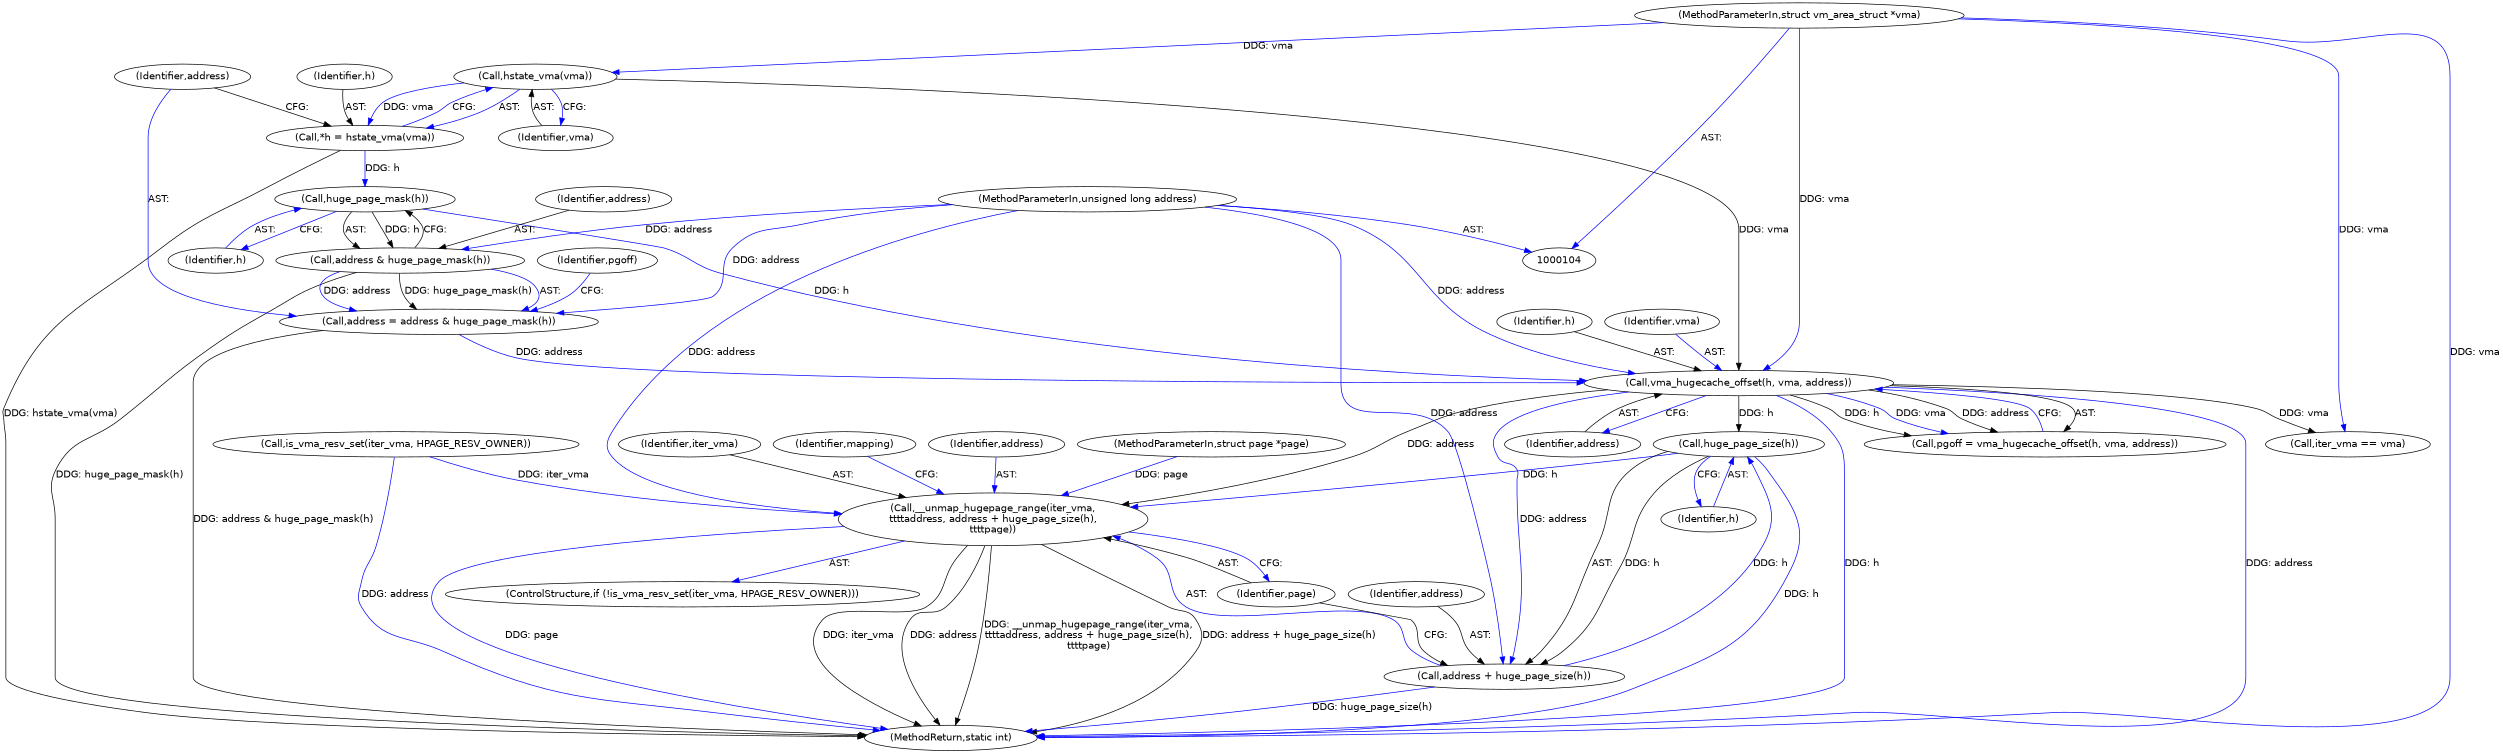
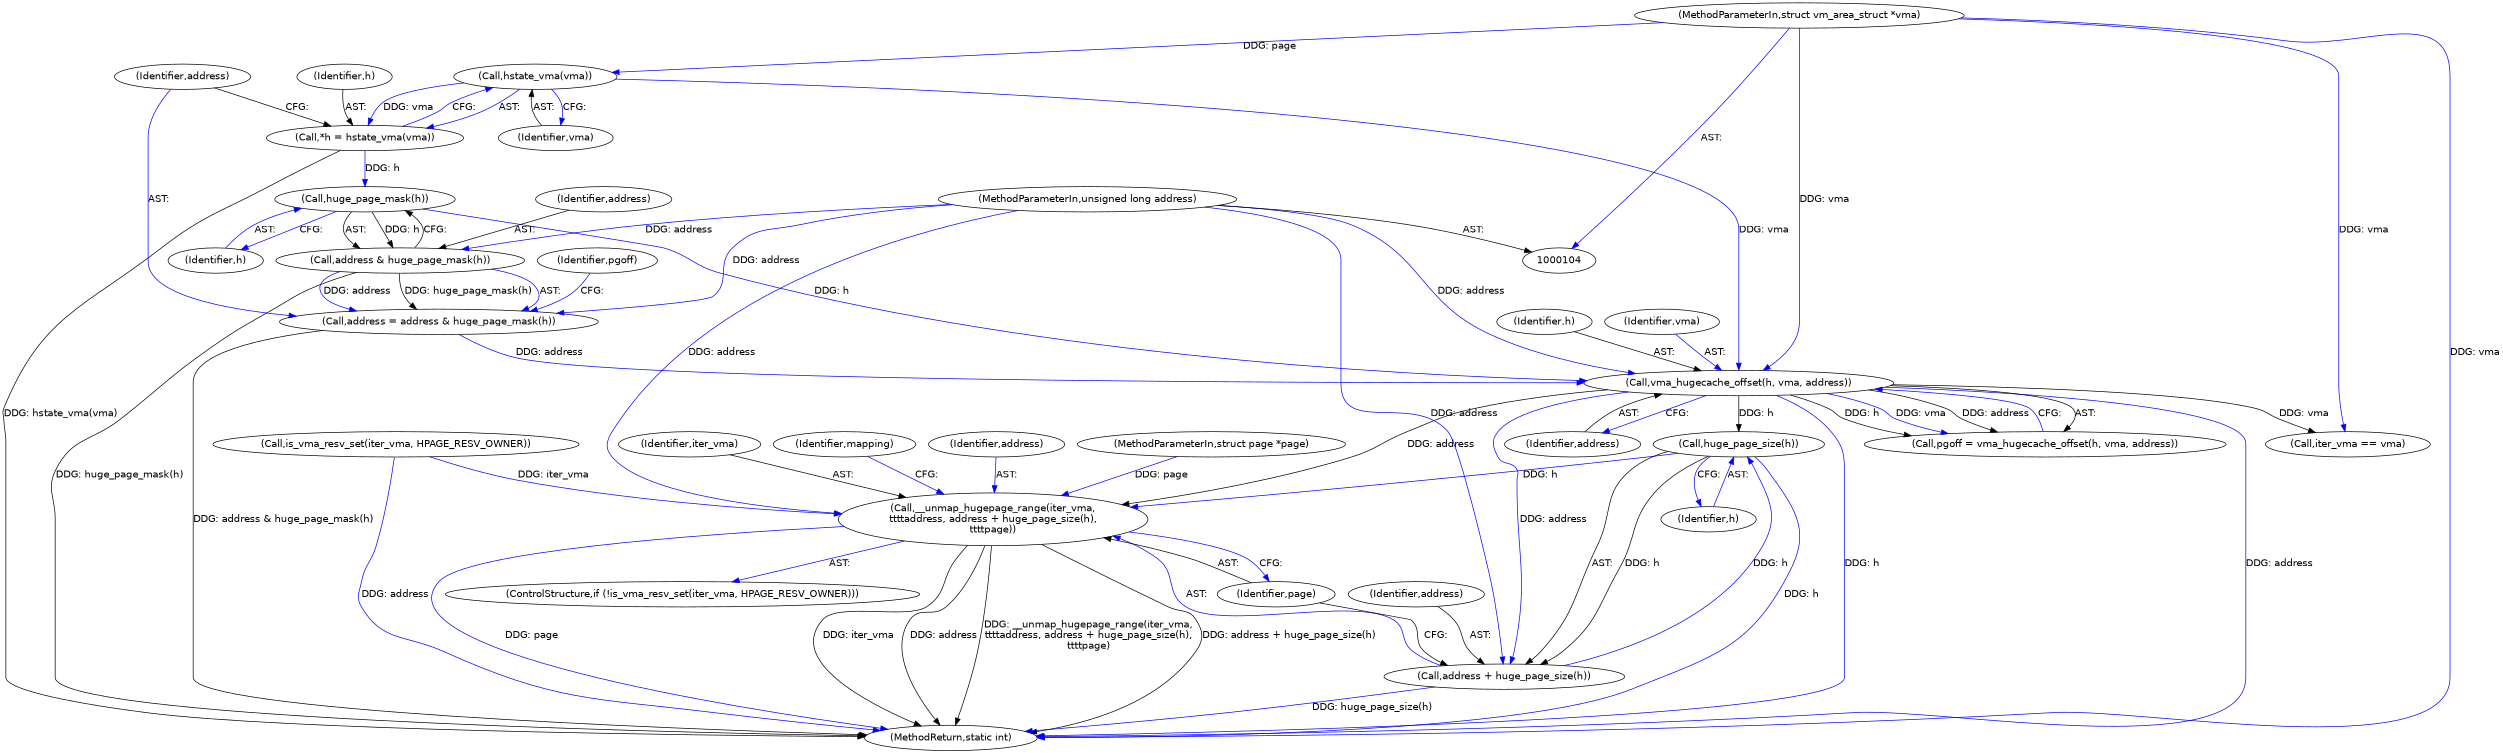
(1268, 46) -> (1270, 46)
(1256, 112) -> (1256, 112)
(1372, 220) -> (1372, 220)
